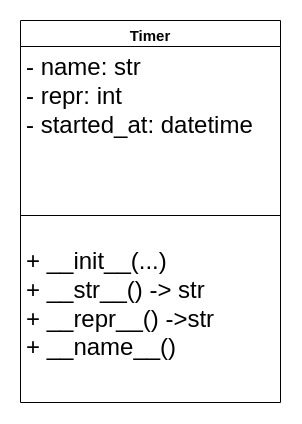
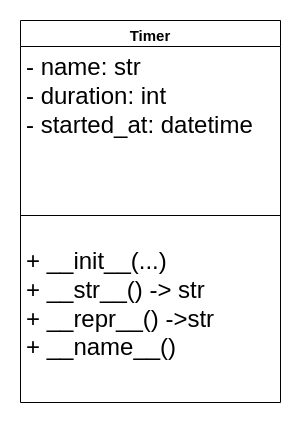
(94, 75) -> (94, 75)
